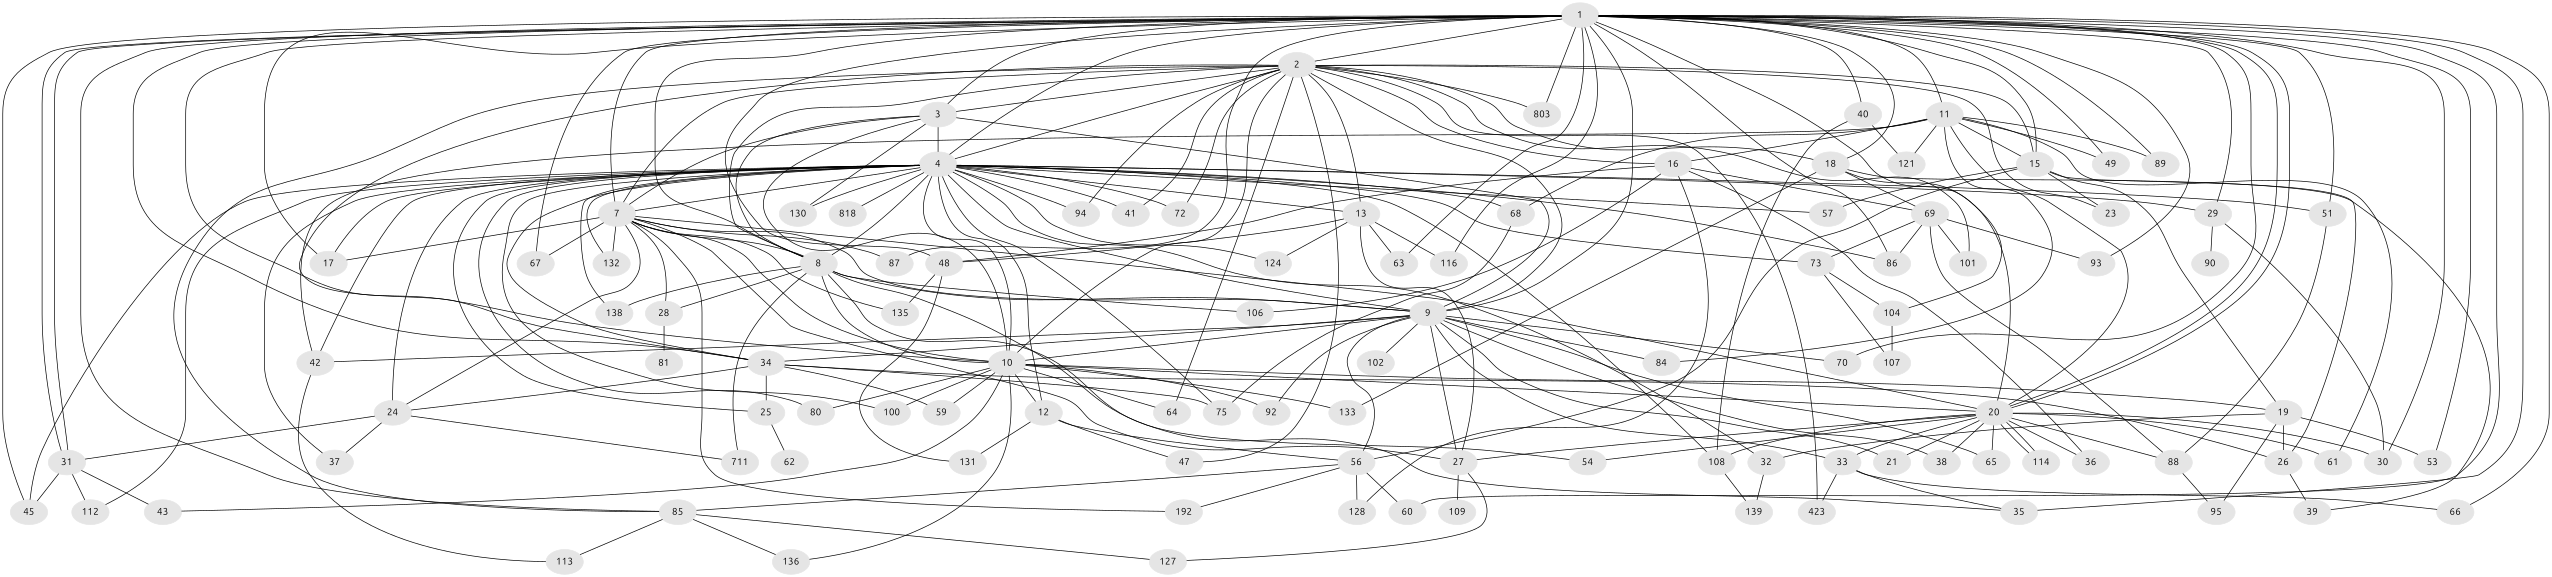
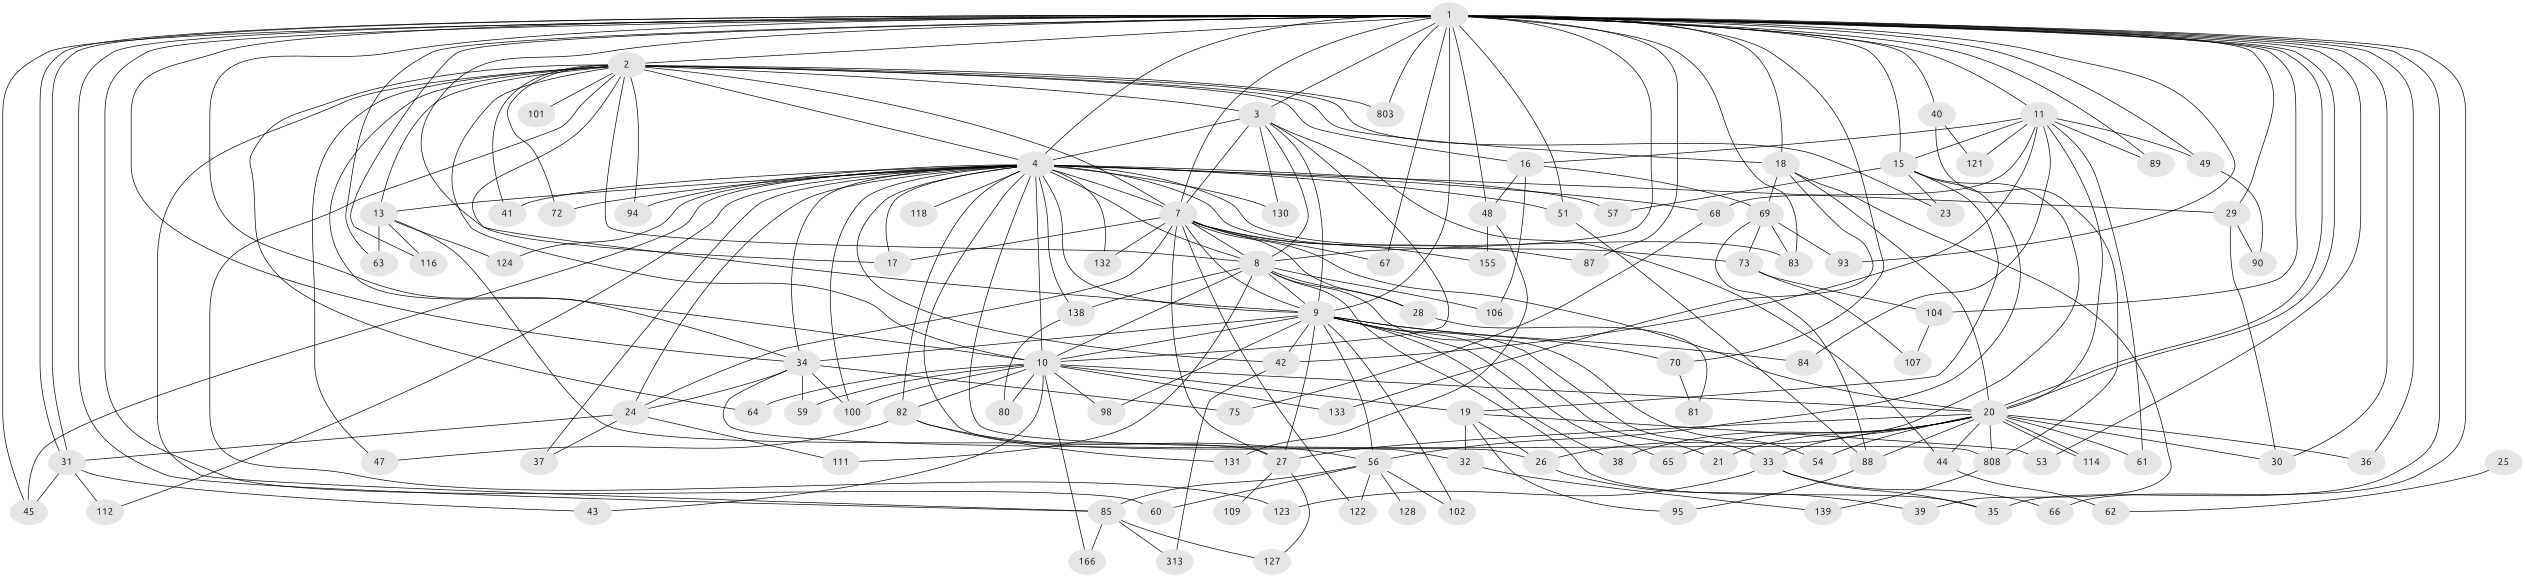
(1879, 79) -> none
(485, 202) -> none
none -> (2257, 203)
(848, 214) -> (919, 214)
(493, 219) -> (1018, 350)
(1221, 238) -> none
(1949, 239) -> none
(1892, 264) -> (1794, 264)
(1076, 287) -> none
(1899, 291) -> (2365, 52)
(801, 309) -> none
(900, 313) -> (1488, 264)
(766, 388) -> (824, 384)
none -> (1685, 388)
(1044, 413) -> (902, 413)
(1271, 413) -> (1107, 413)
(1628, 420) -> none
(740, 462) -> (841, 462)
(1717, 462) -> (1992, 462)
none -> (1942, 462)
none -> (1415, 487)
(1184, 512) -> (1358, 512)
(1817, 512) -> (1282, 512)
(565, 562) -> (1175, 562)
(791, 562) -> (1087, 562)
